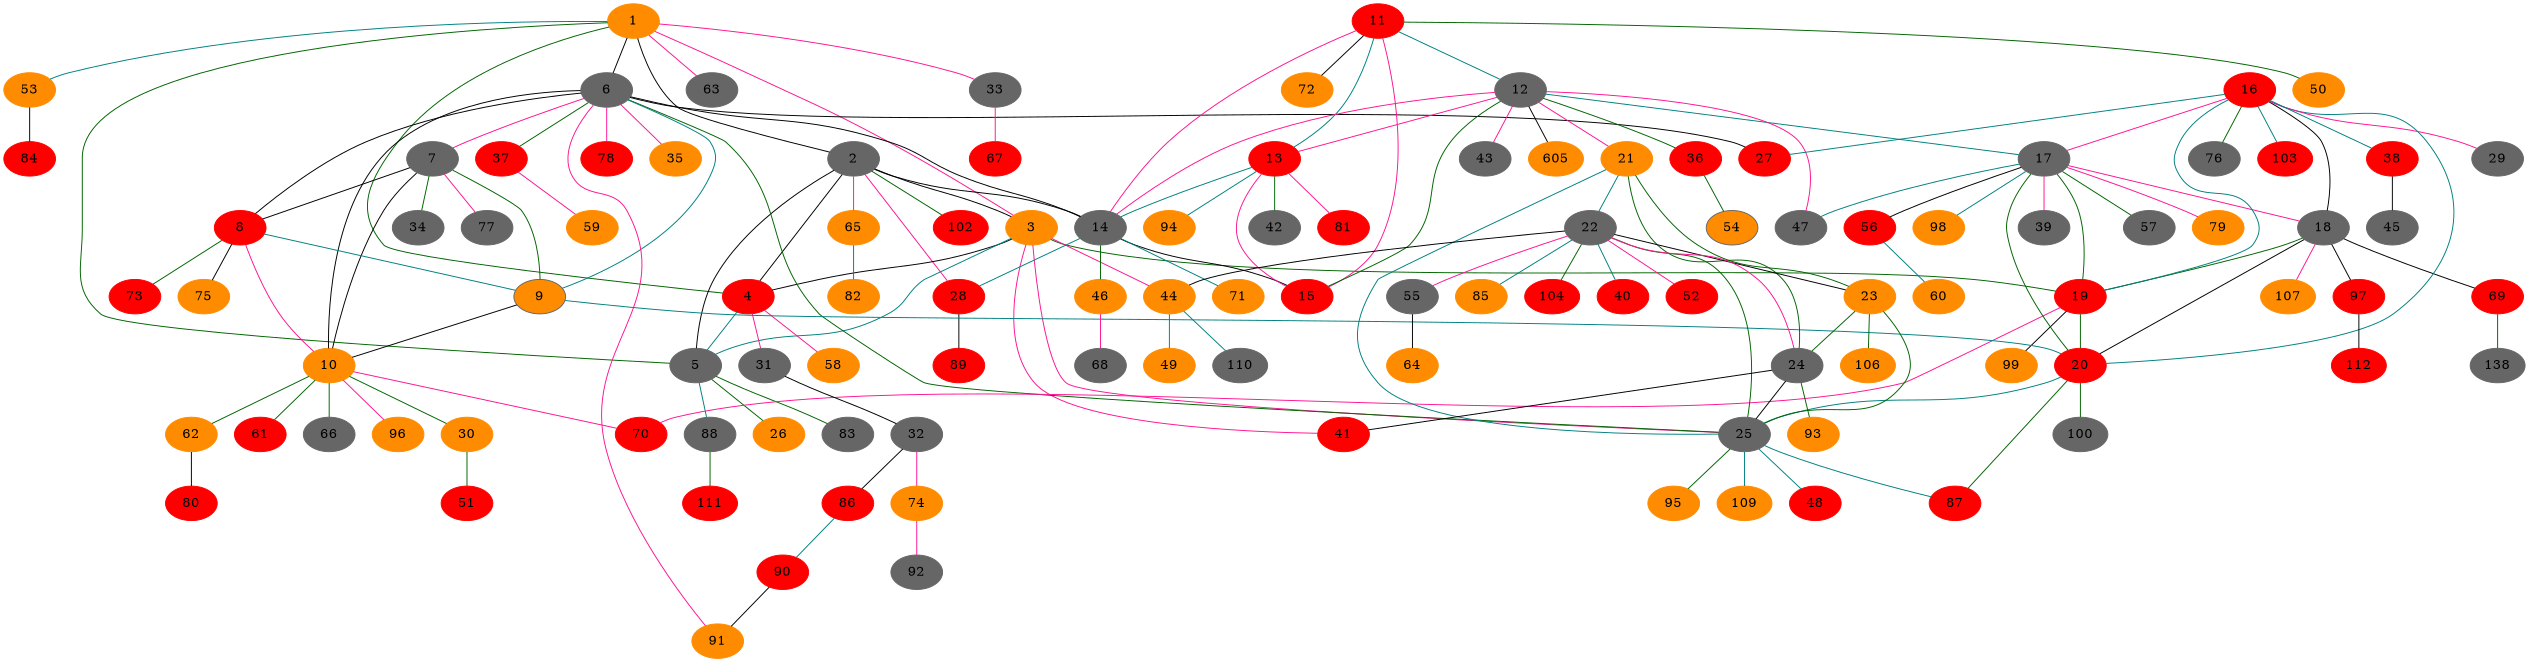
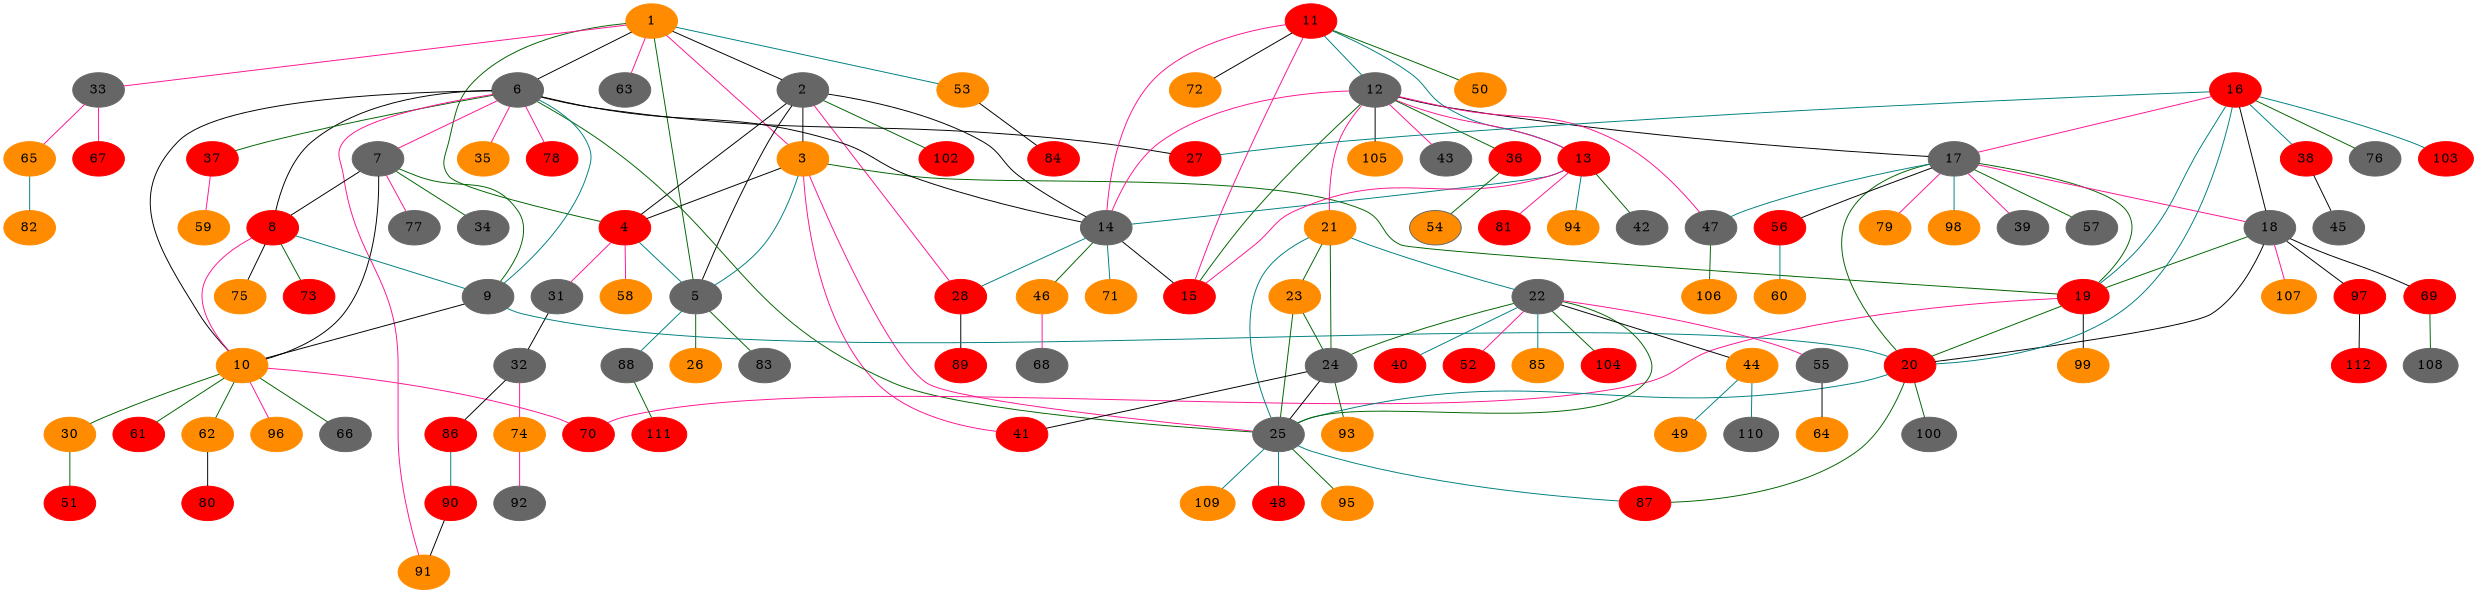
(1794, 126) -> (1663, 135)
(1556, 159) -> (1375, 159)
(2498, 159) -> none
(854, 193) -> (64, 124)
(1093, 259) -> none
(1730, 262) -> none
(1760, 282) -> (1432, 326)
(540, 297) -> (488, 297)
(1869, 327) -> (1710, 262)
(2498, 366) -> (2431, 366)
